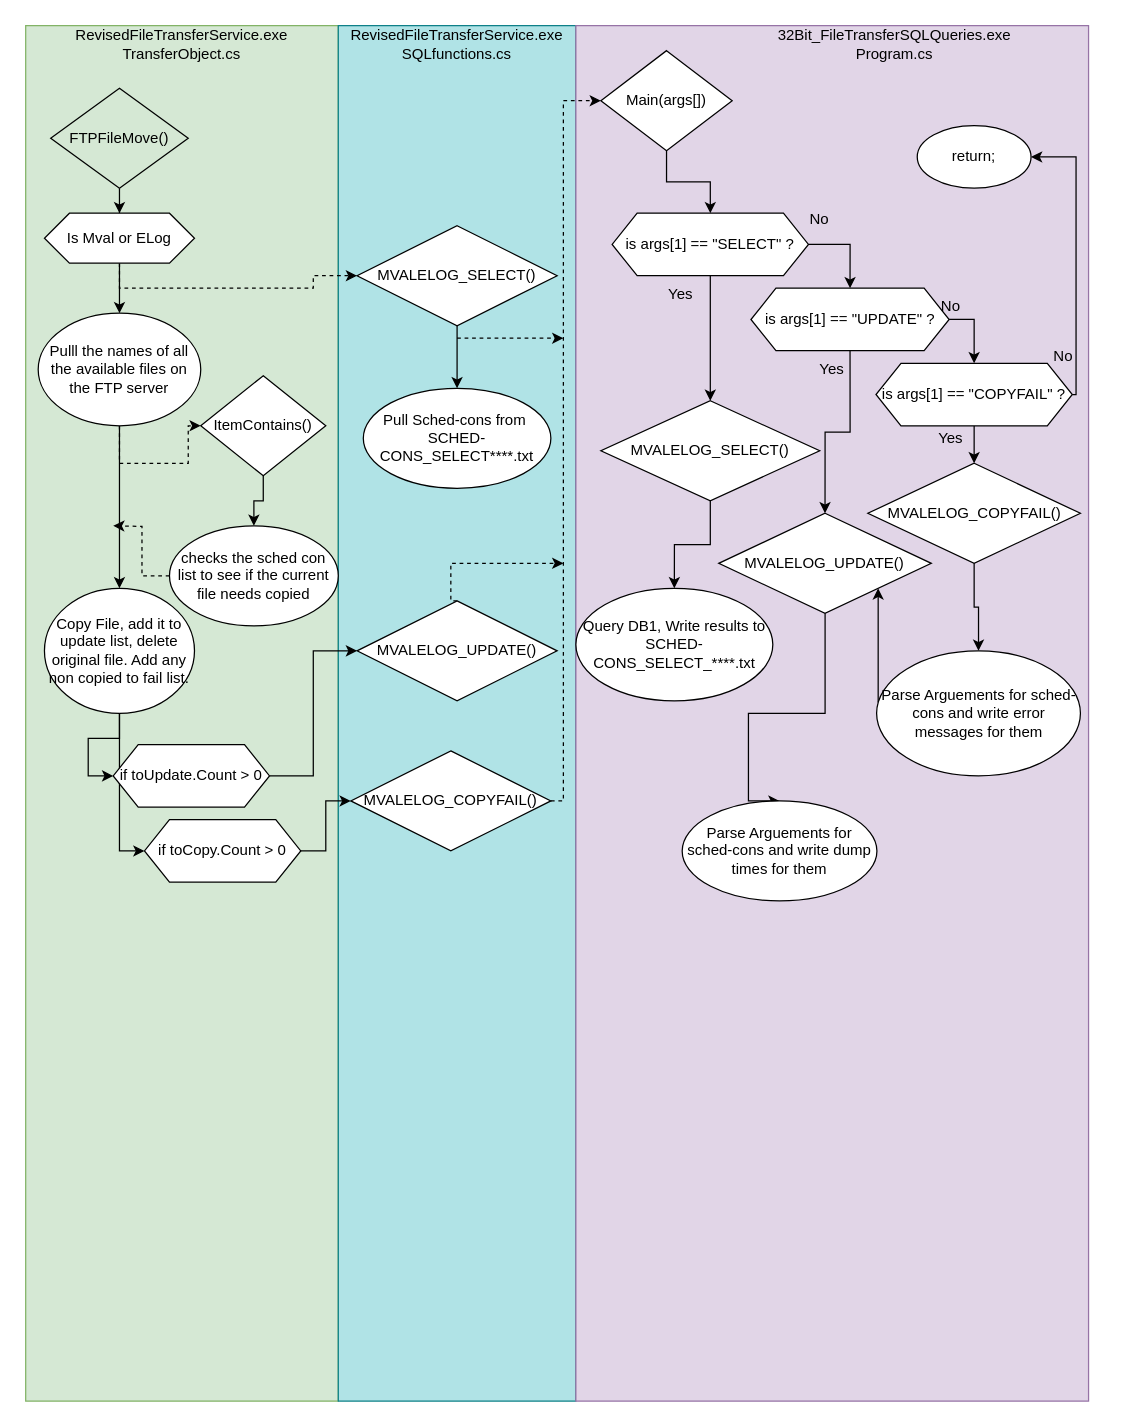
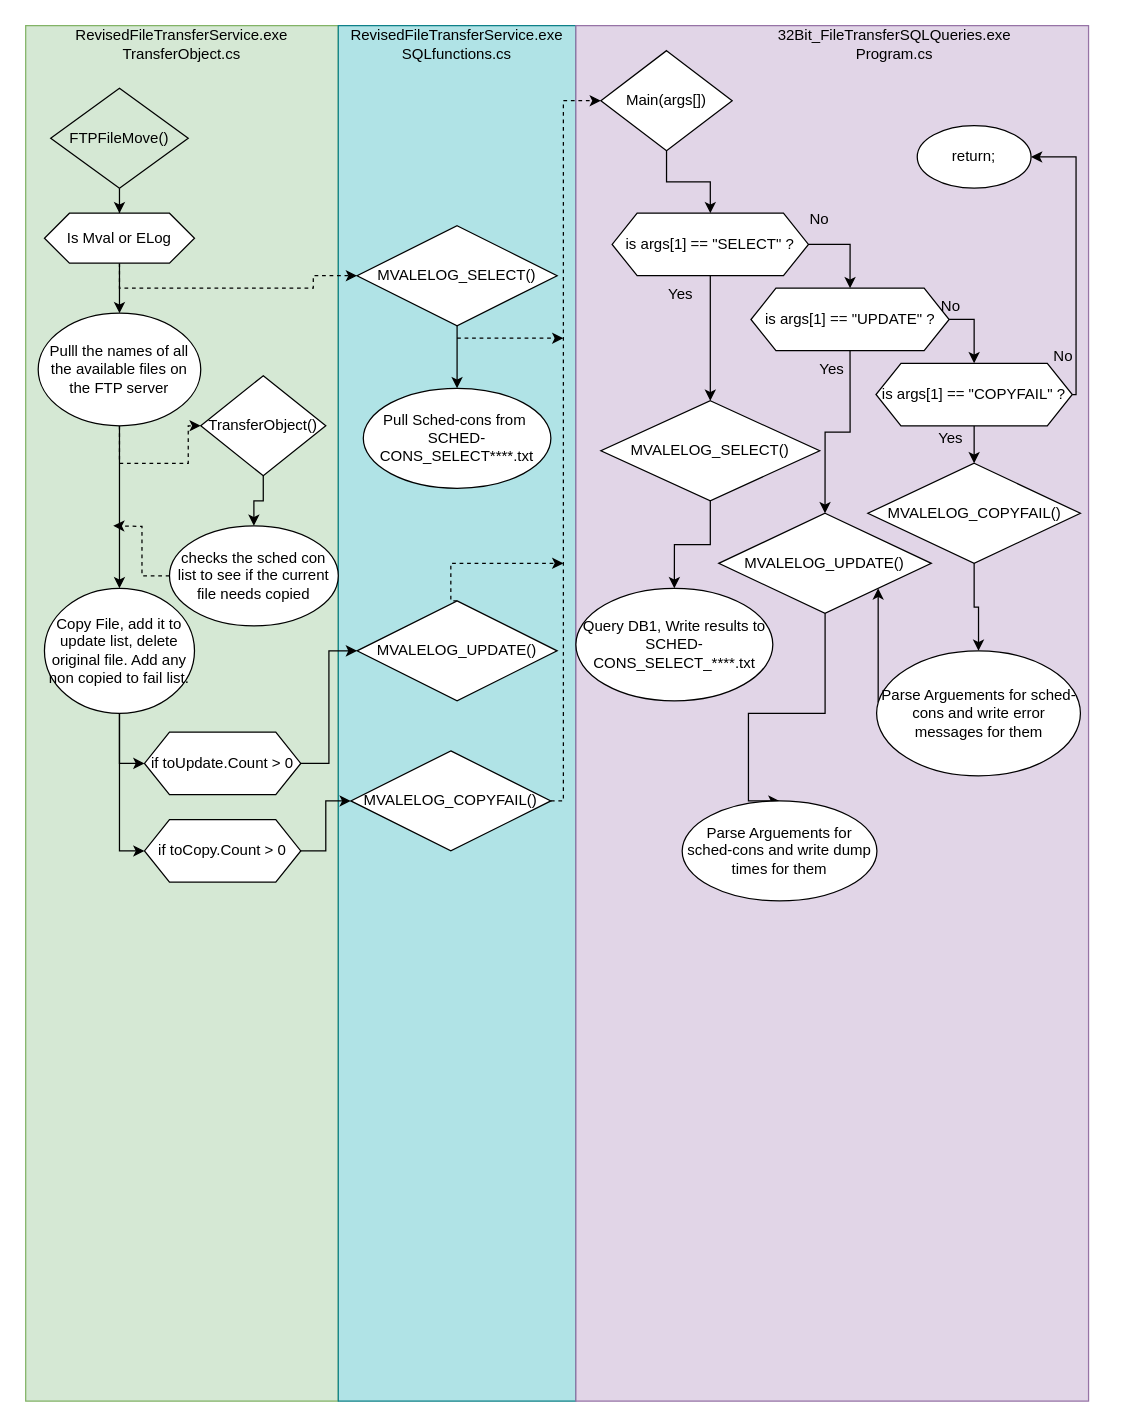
(263, 426) -> (263, 426)
(191, 776) -> (223, 763)
